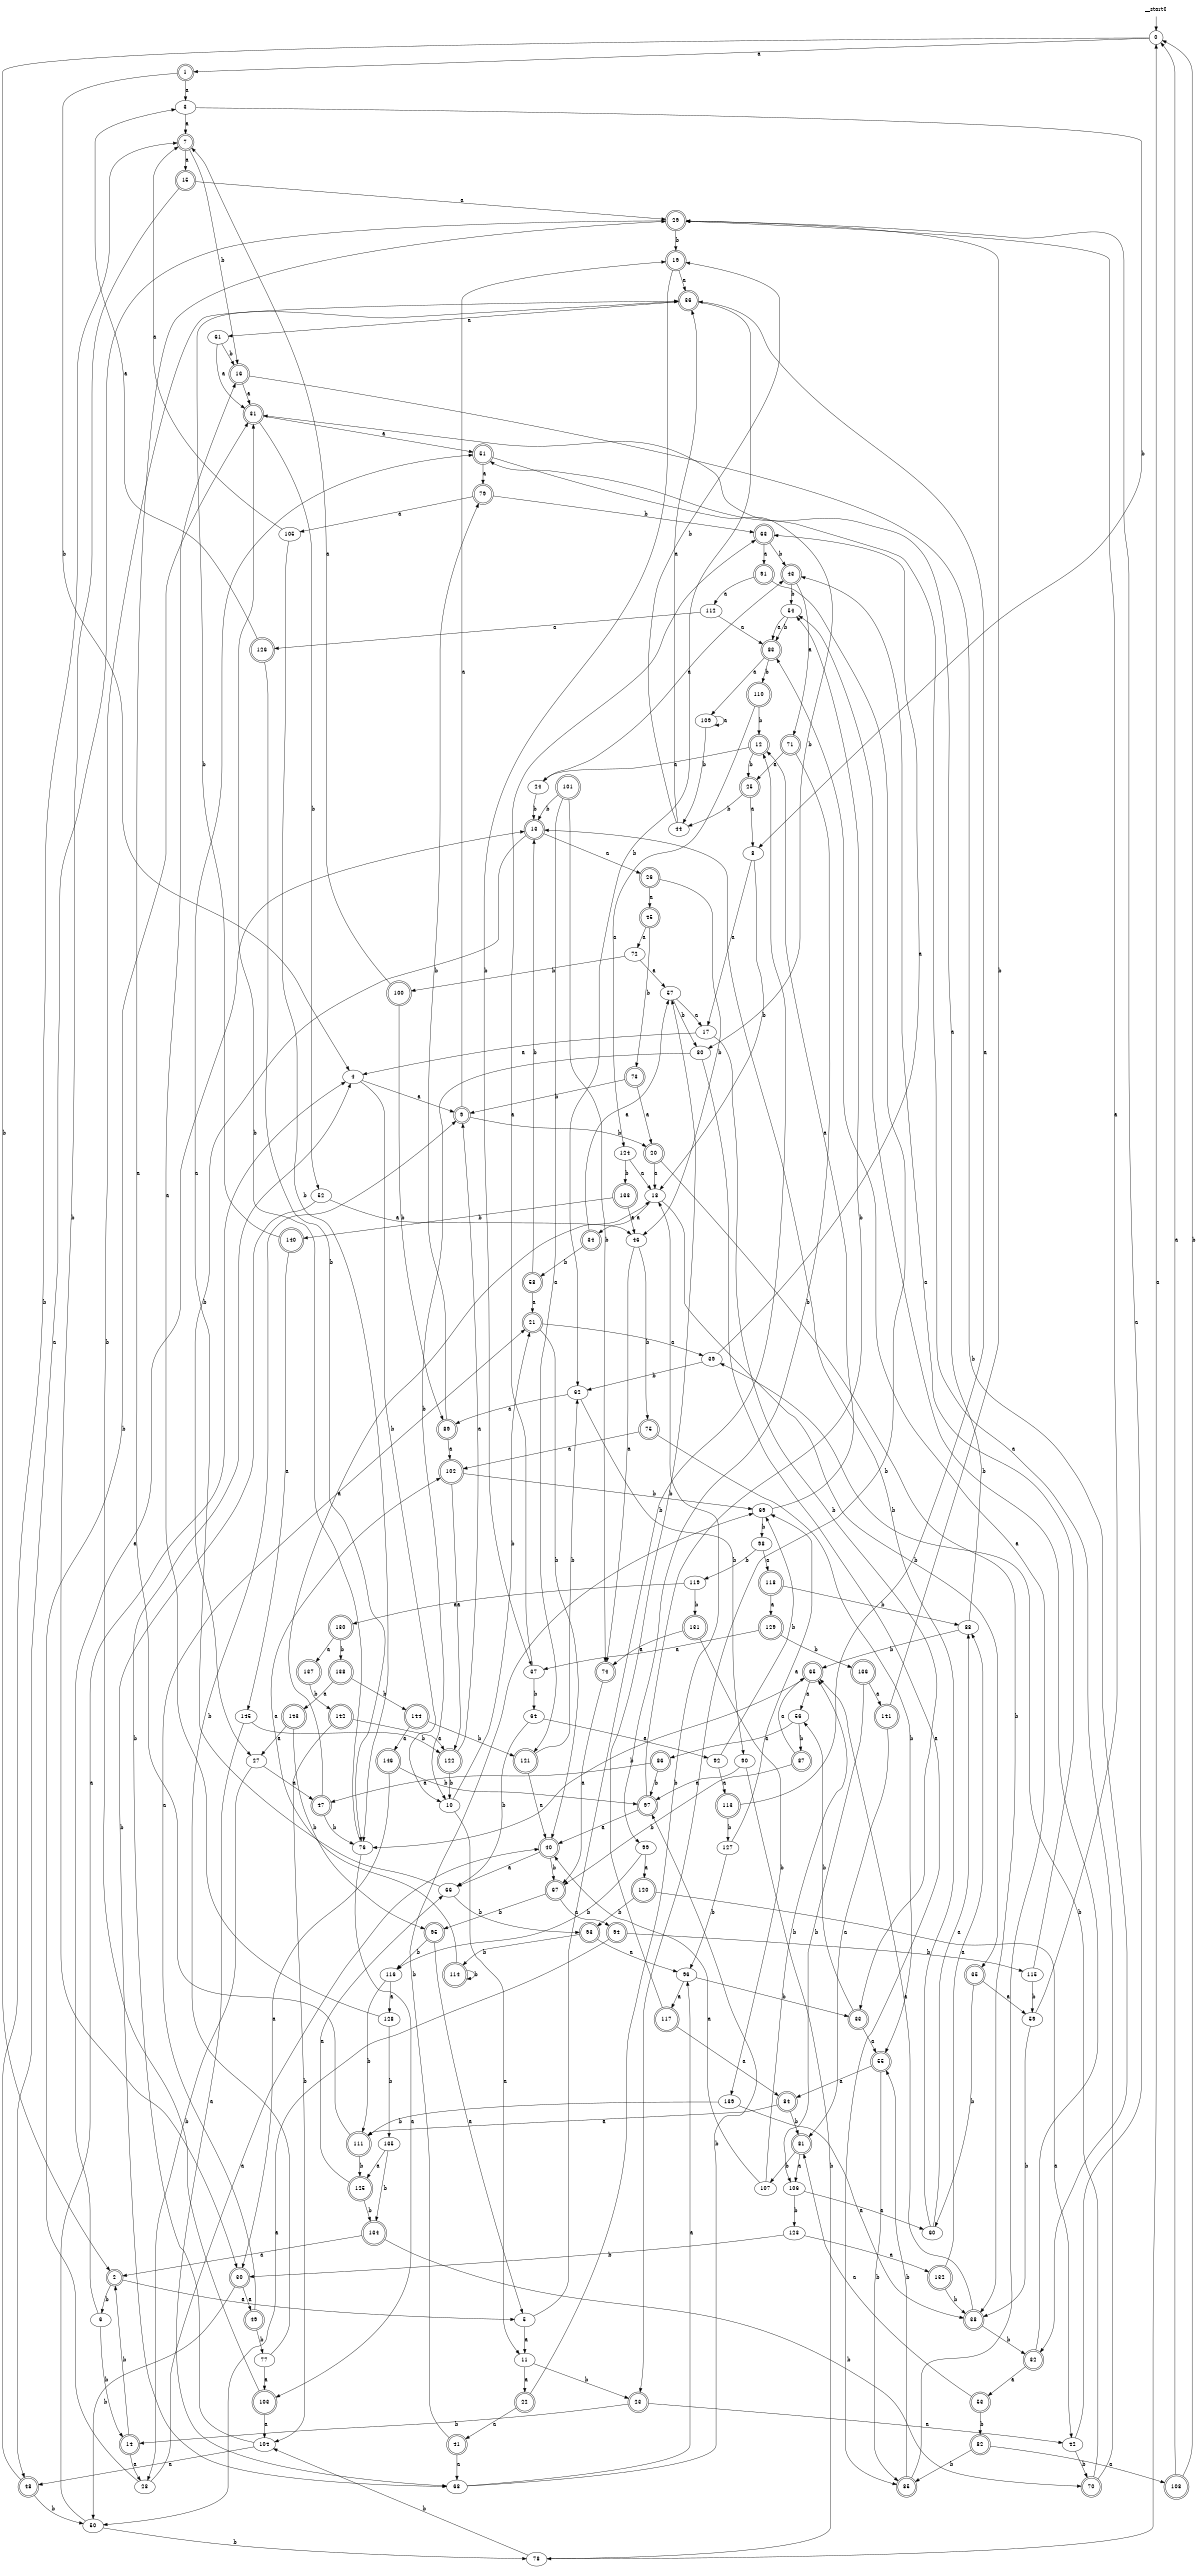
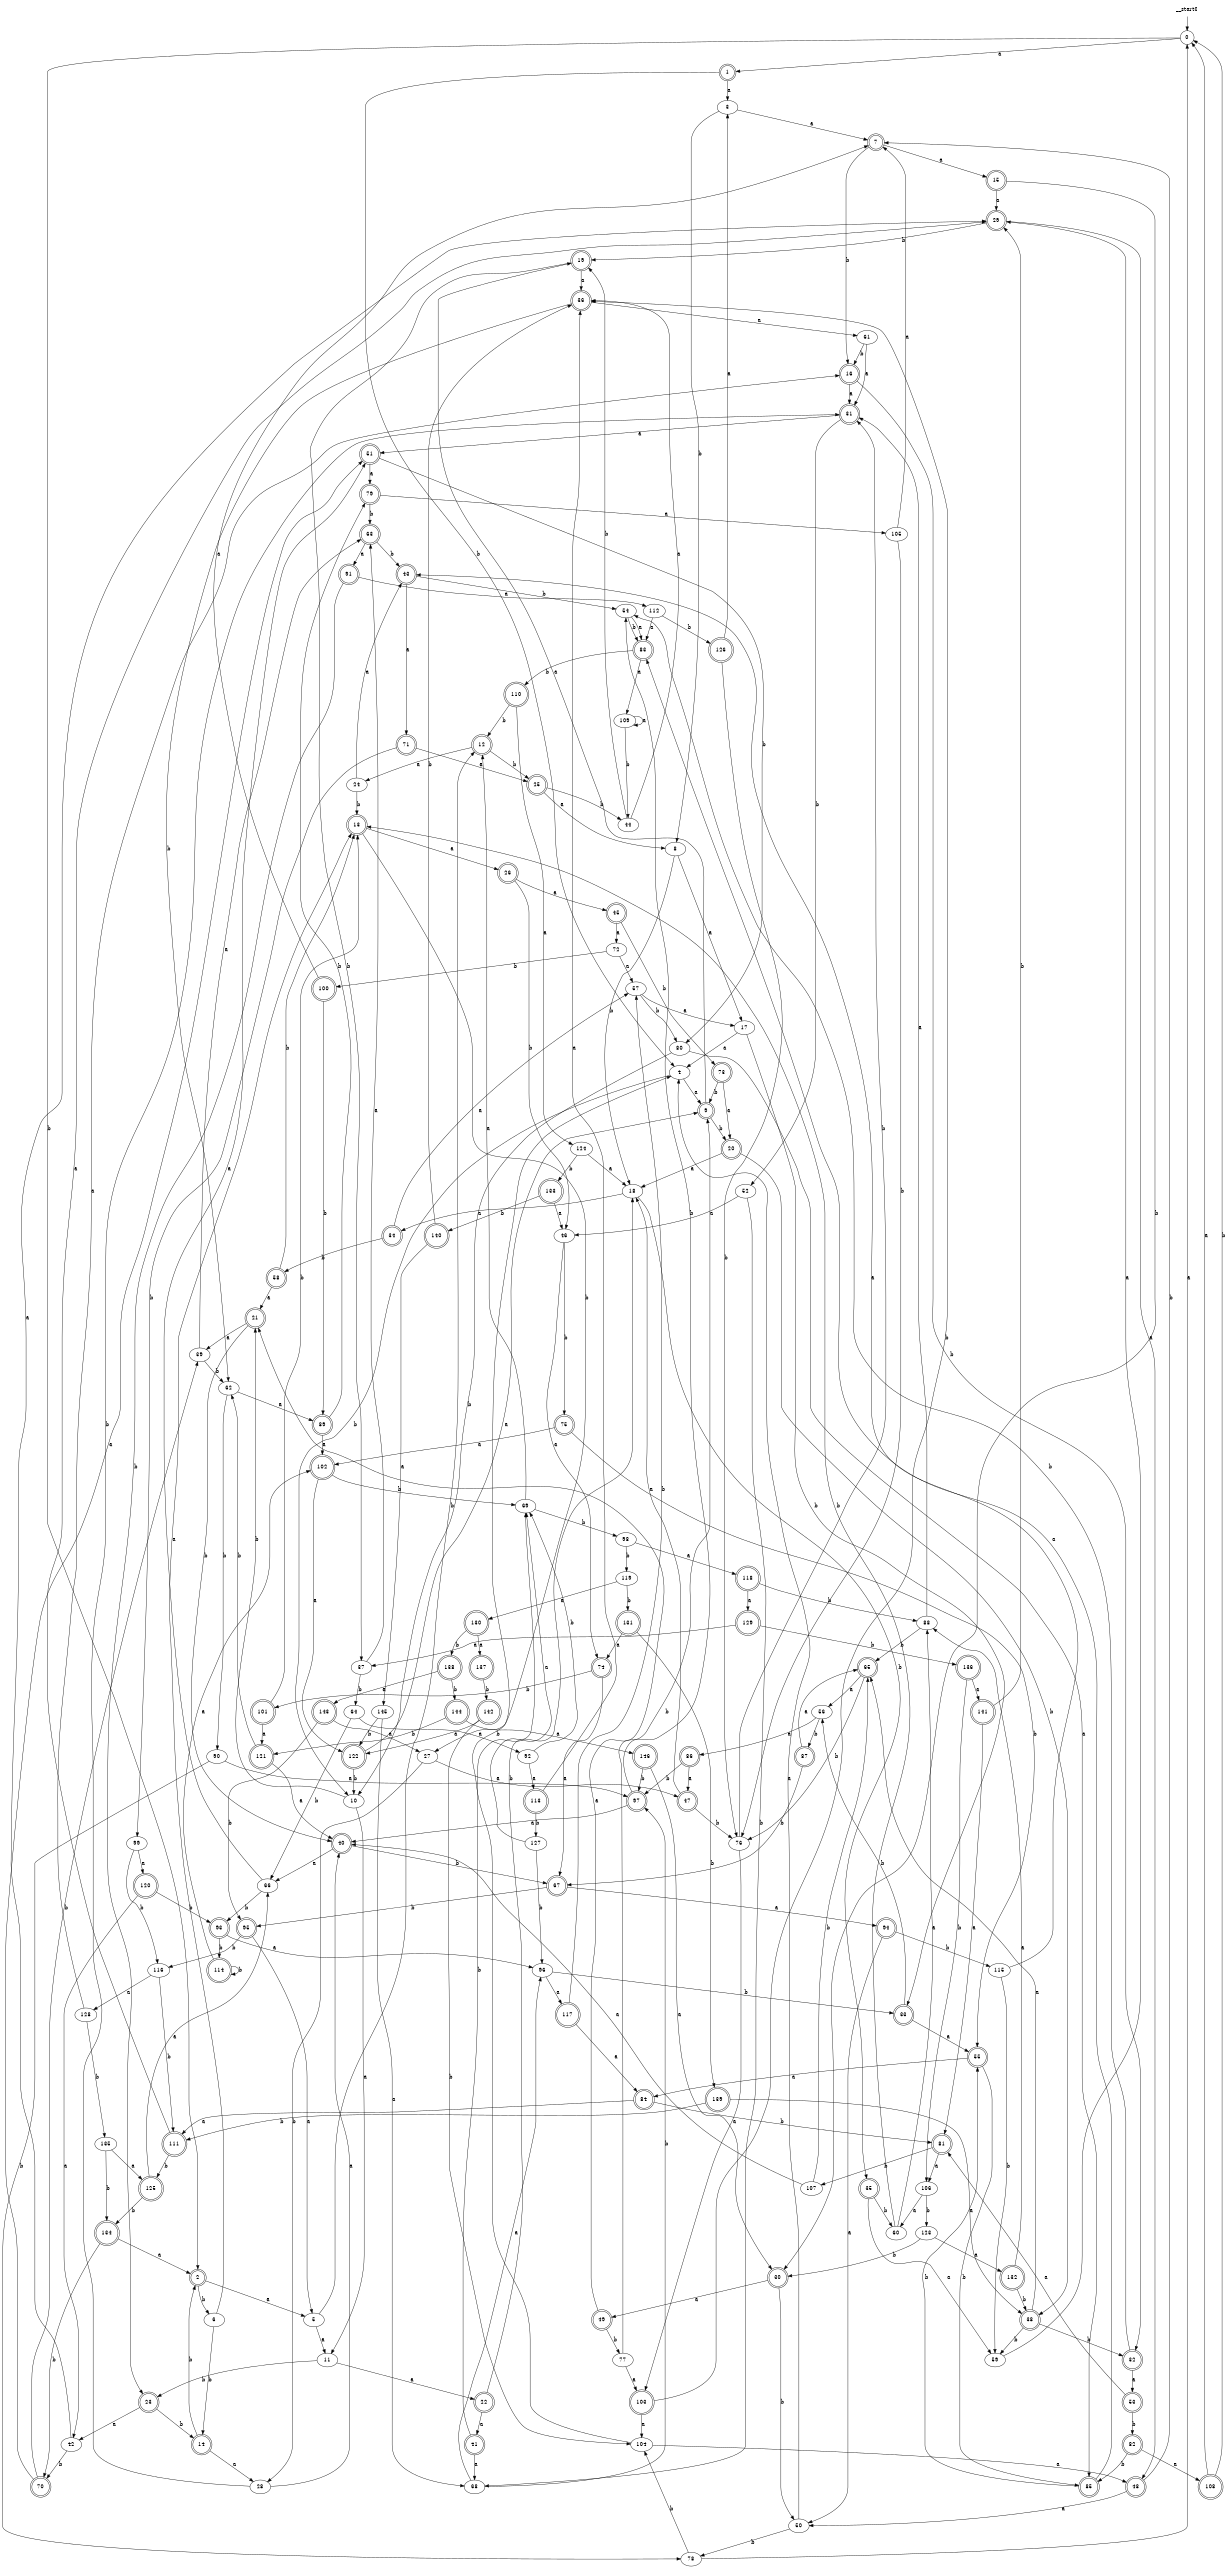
(555, 628) -> (690, 628)
(602, 1203) -> (436, 1696)
(729, 2102) -> (718, 2099)
(1025, 2180) -> (1013, 2339)
(54, 2509) -> (1064, 2509)
